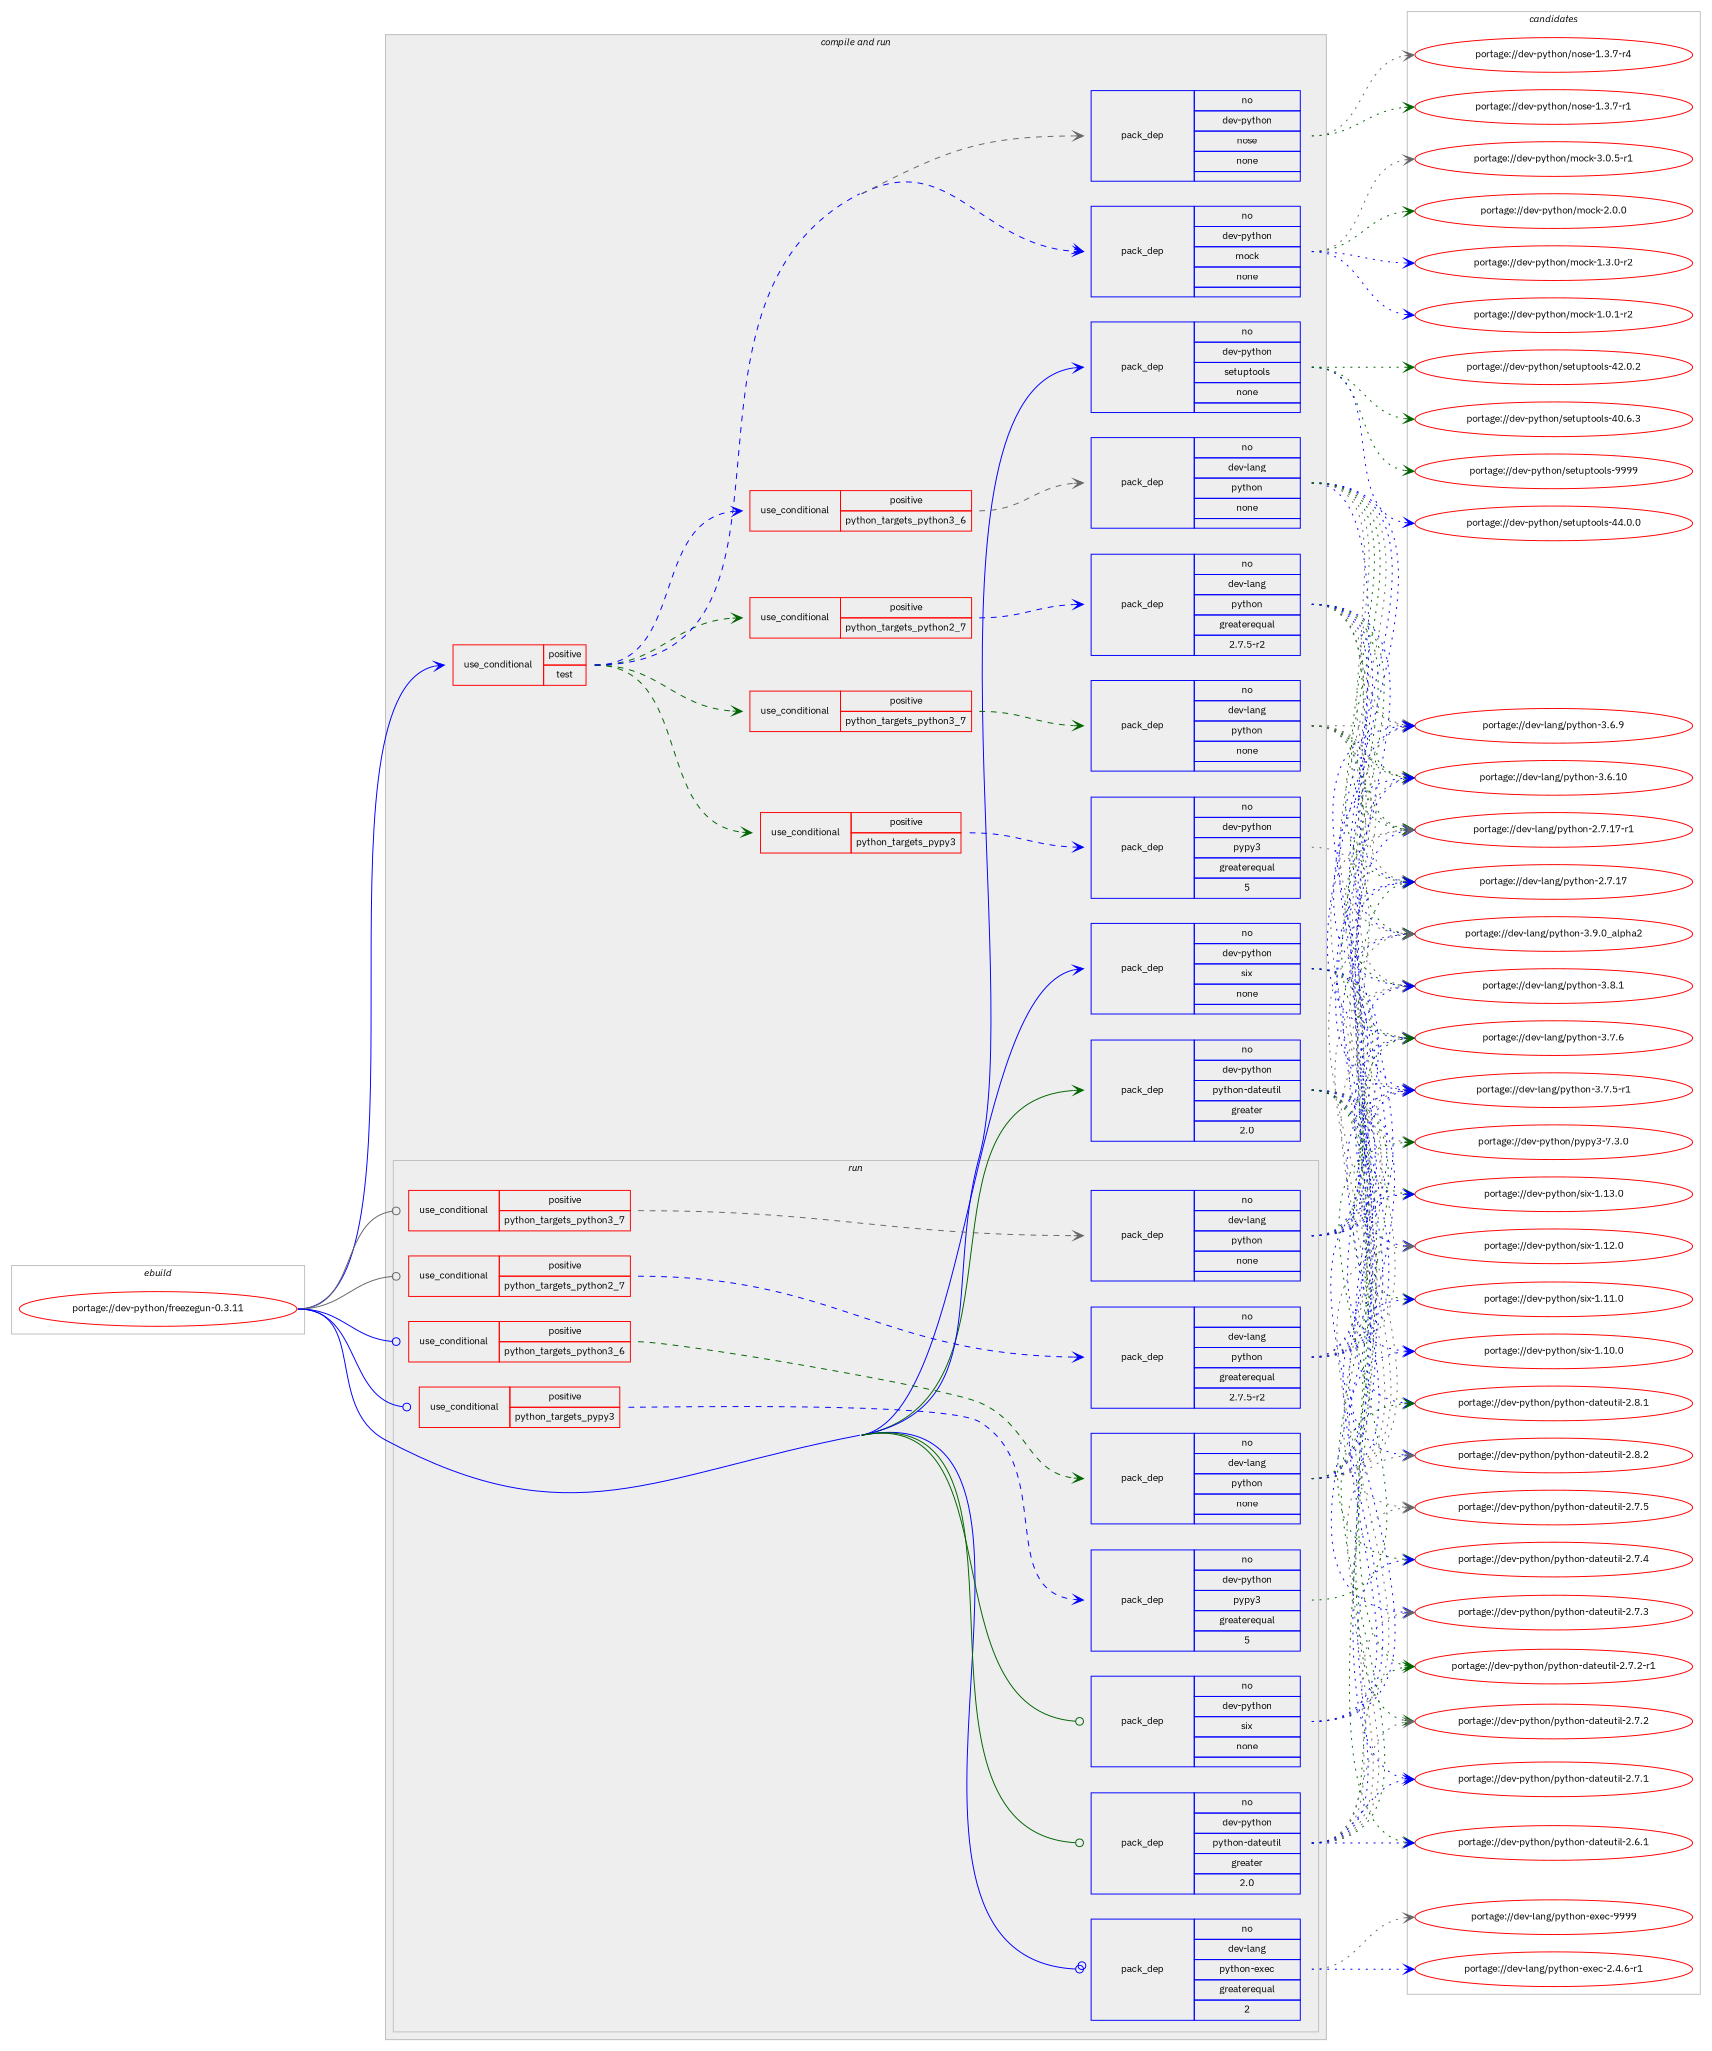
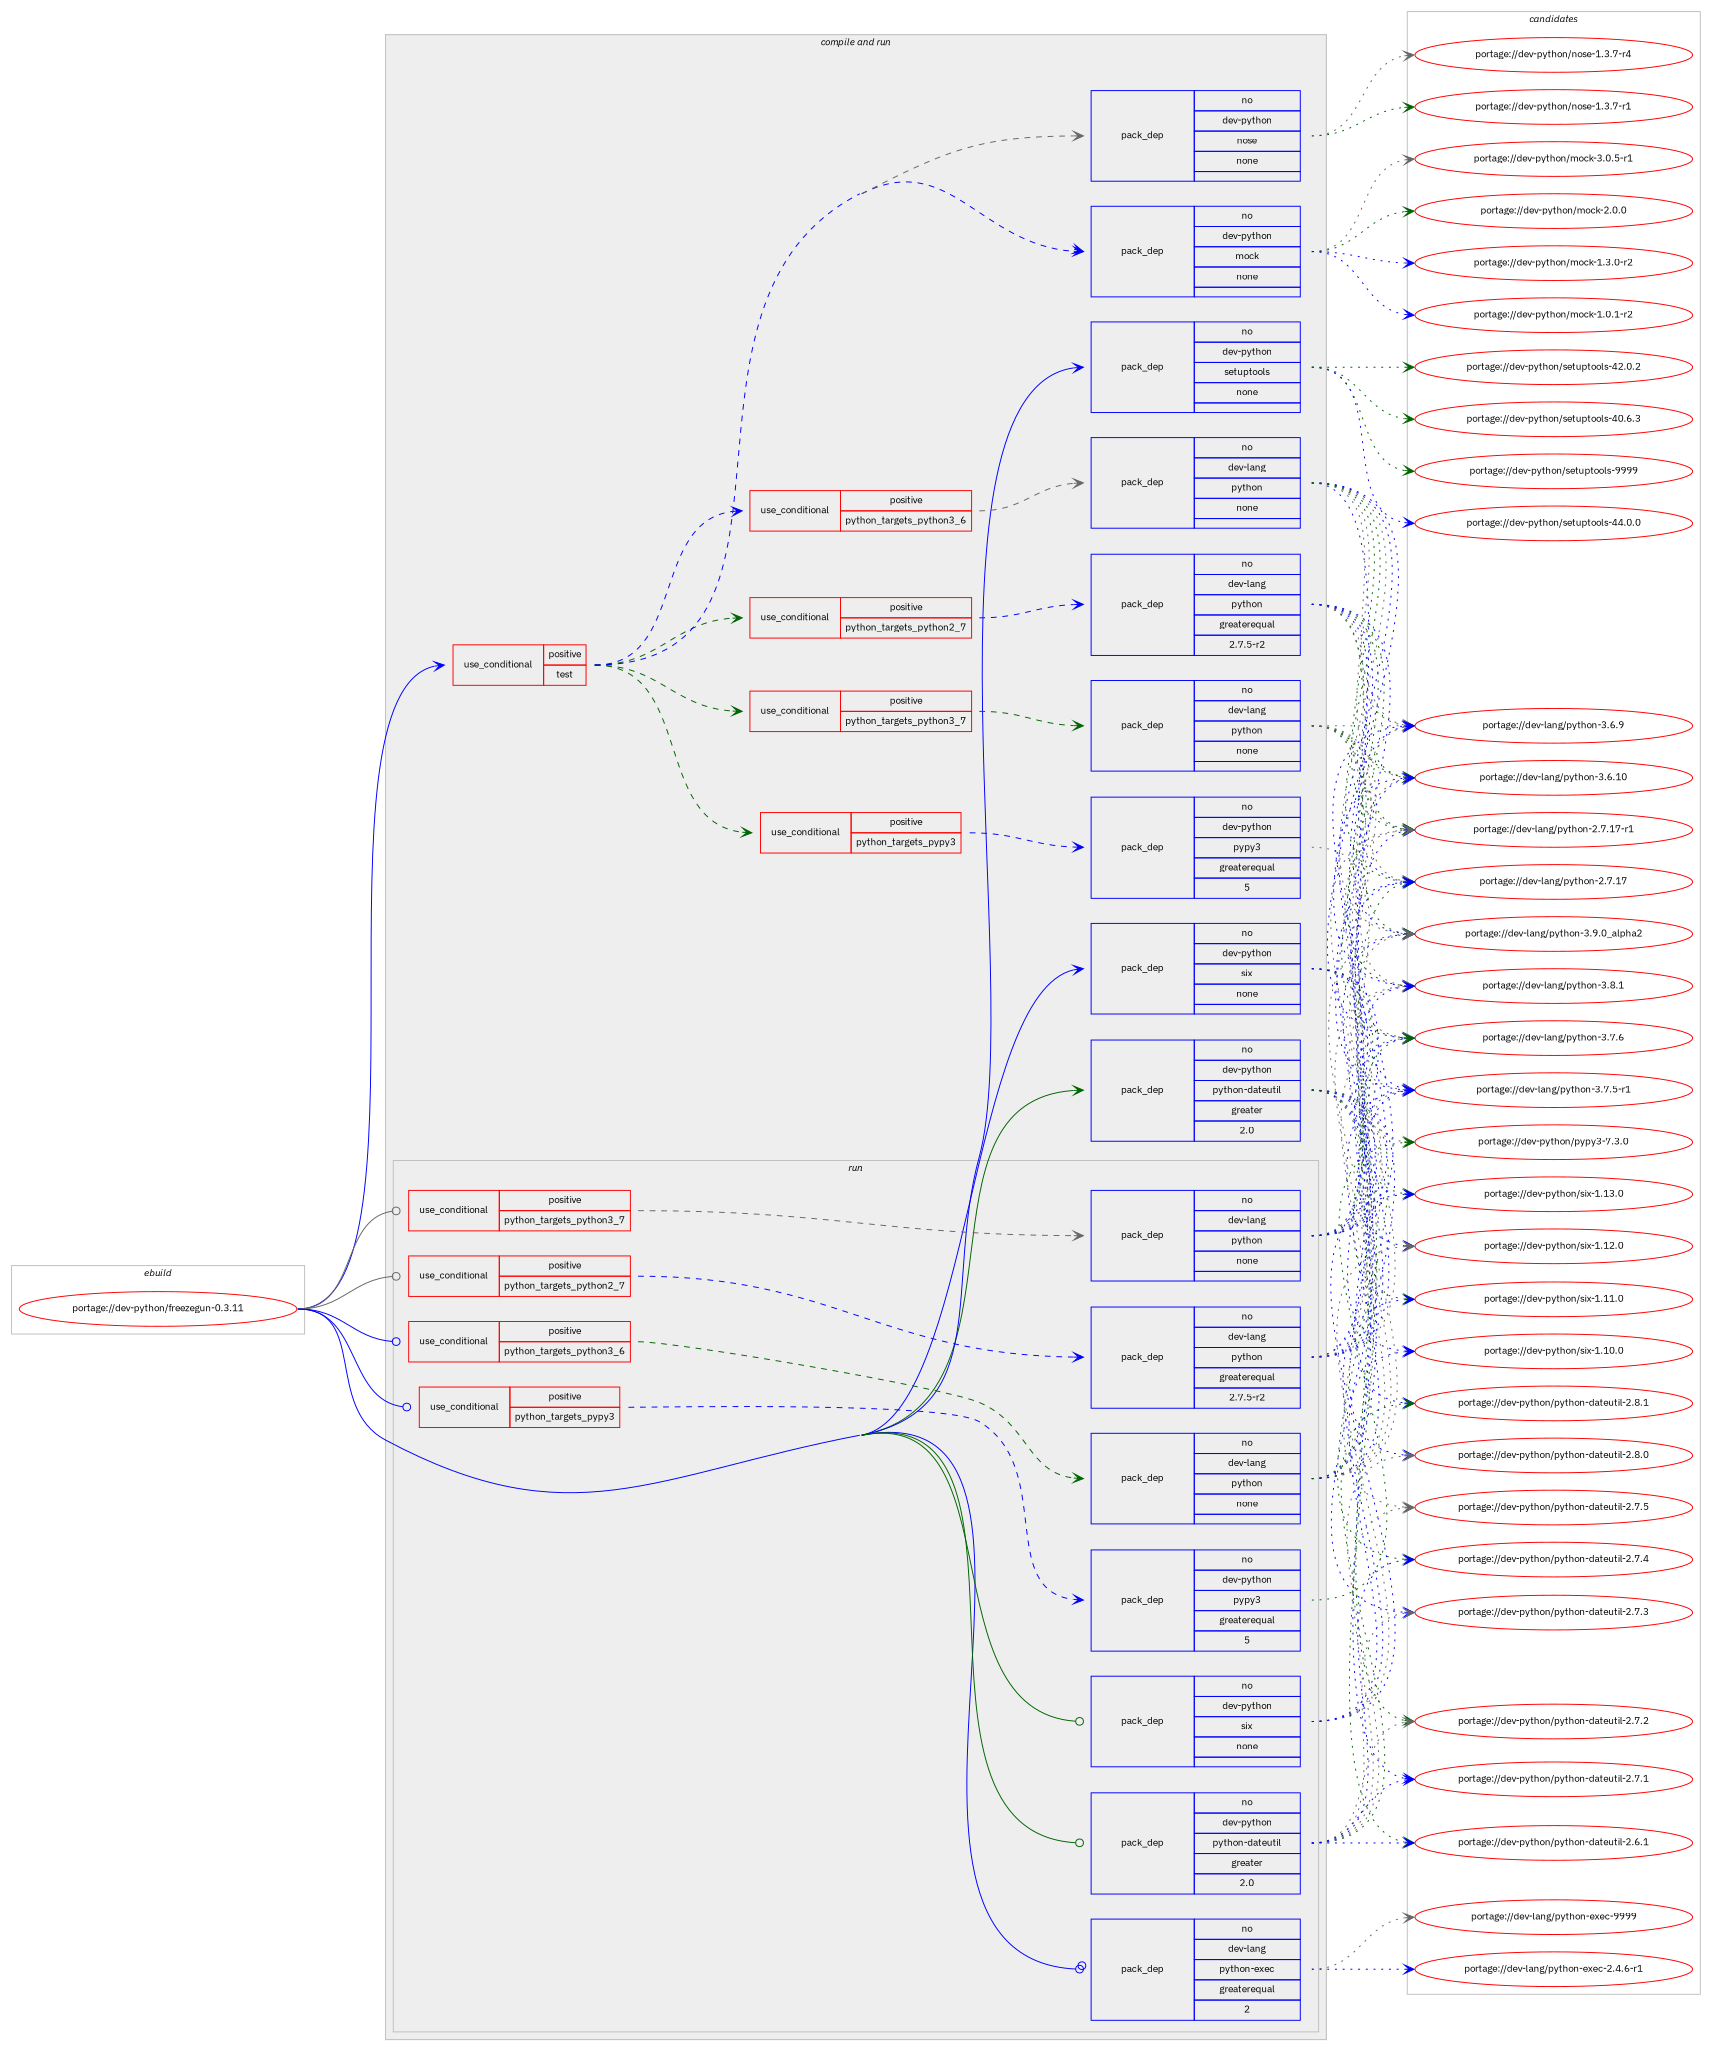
(1554, 1455) -> (1554, 1455)
(1554, 1667) -> none
